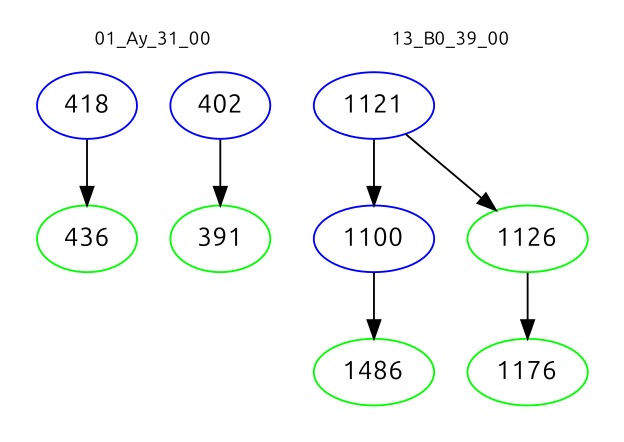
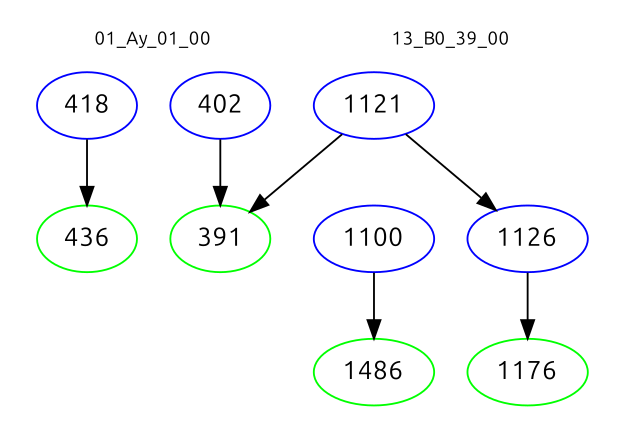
(154, 40) -> (154, 40)
(374, 163) -> (311, 160)
(528, 239) -> (528, 239)
